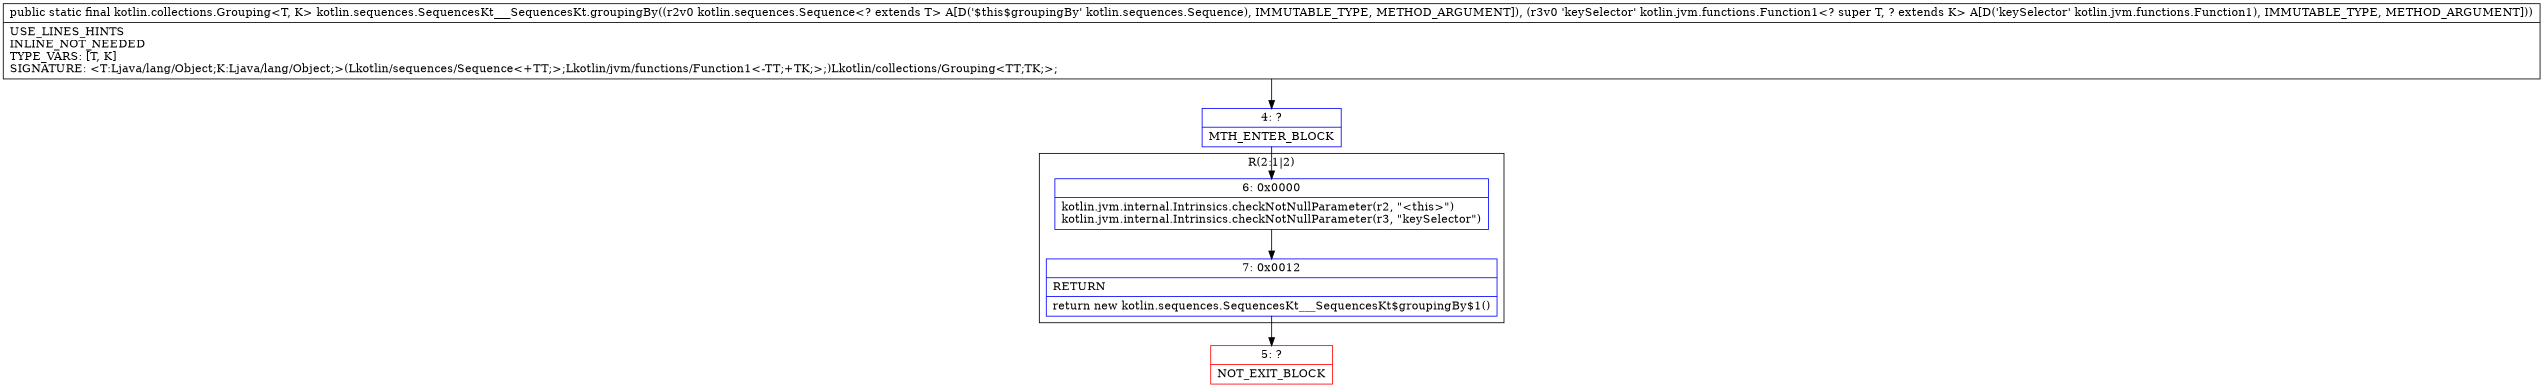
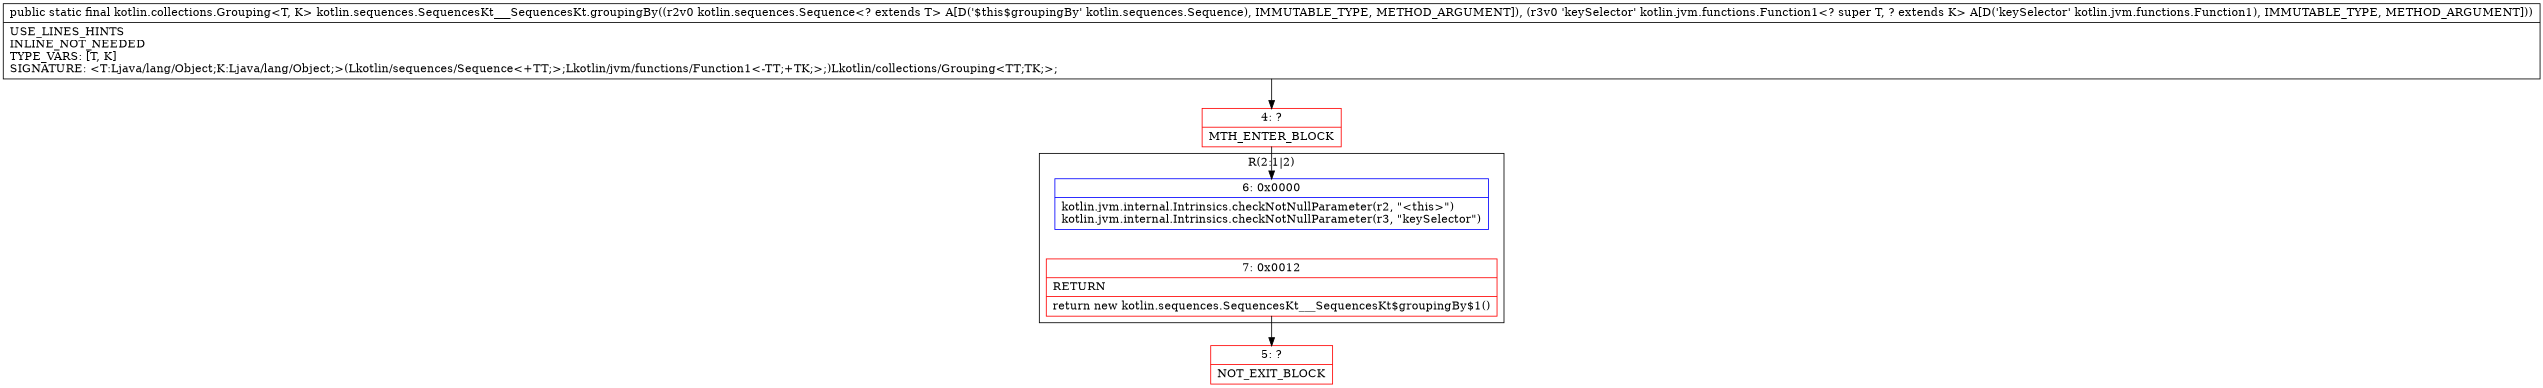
(1272, 128) -> (1272, 128)
(1272, 240) -> none
(1272, 288) -> (1272, 288)
